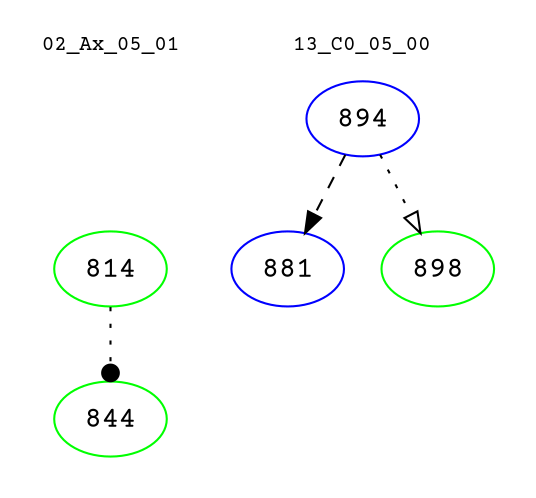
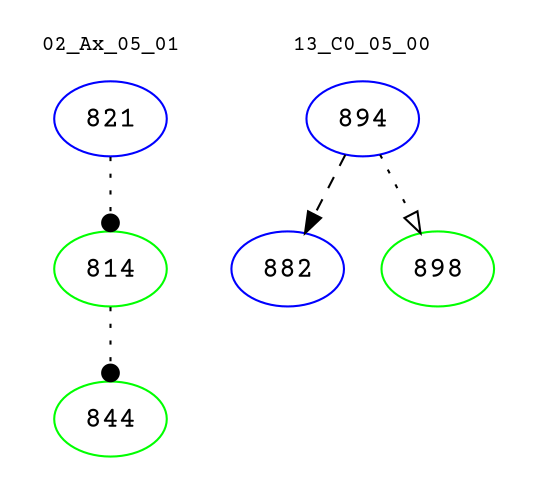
none -> (110, 119)
(288, 269) -> (288, 269)
